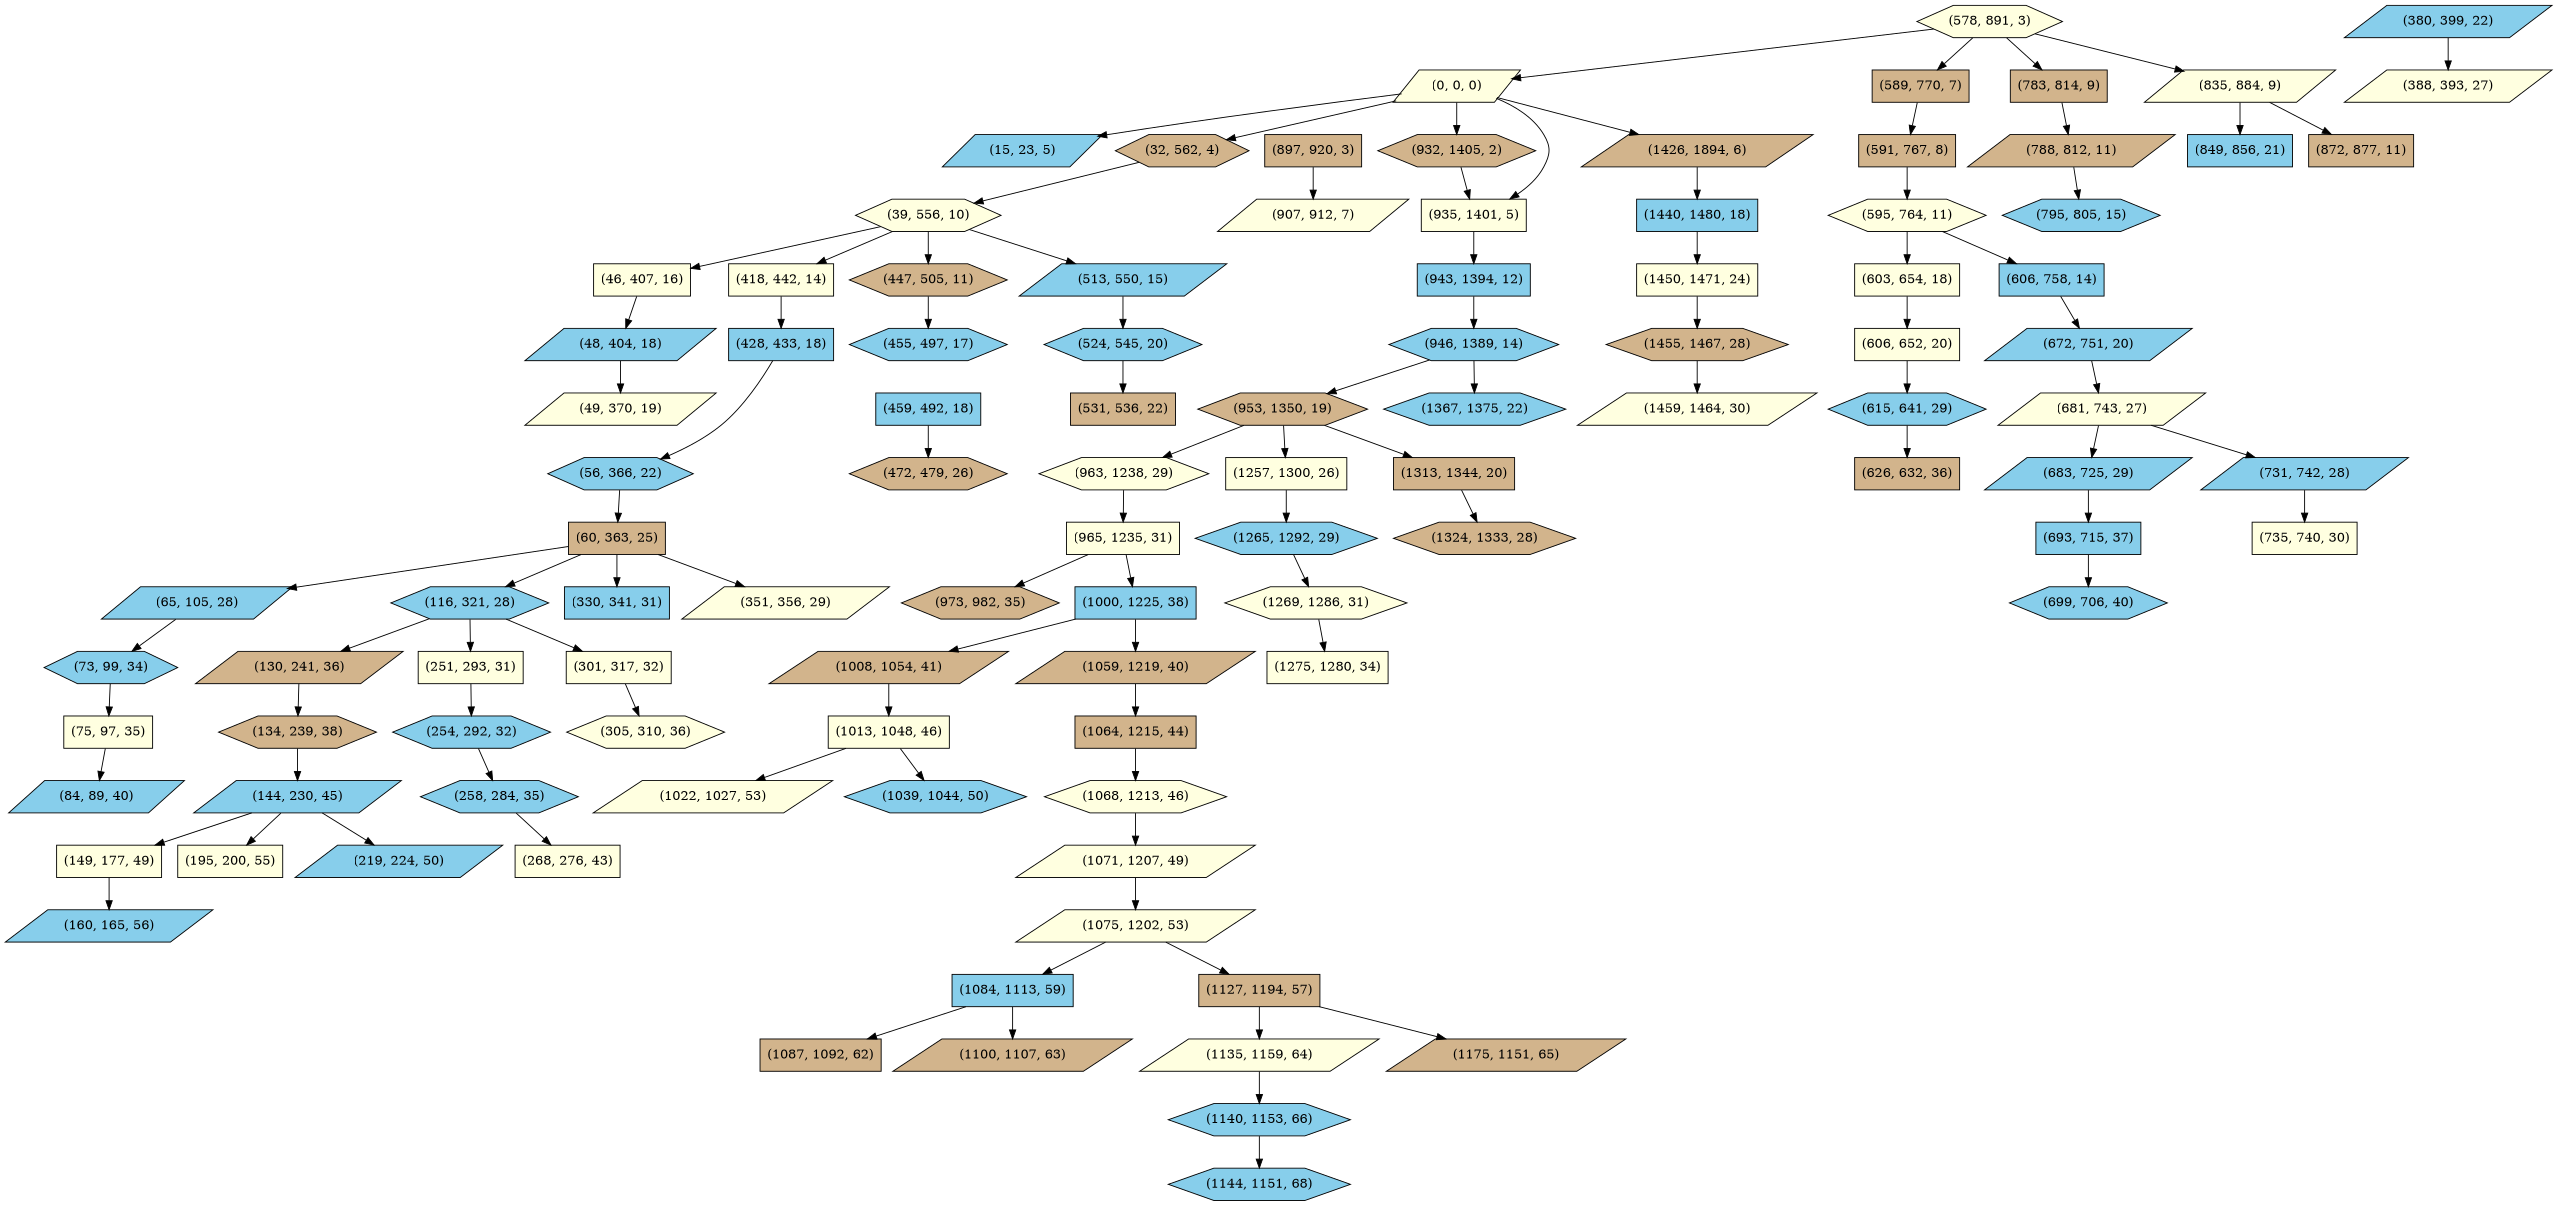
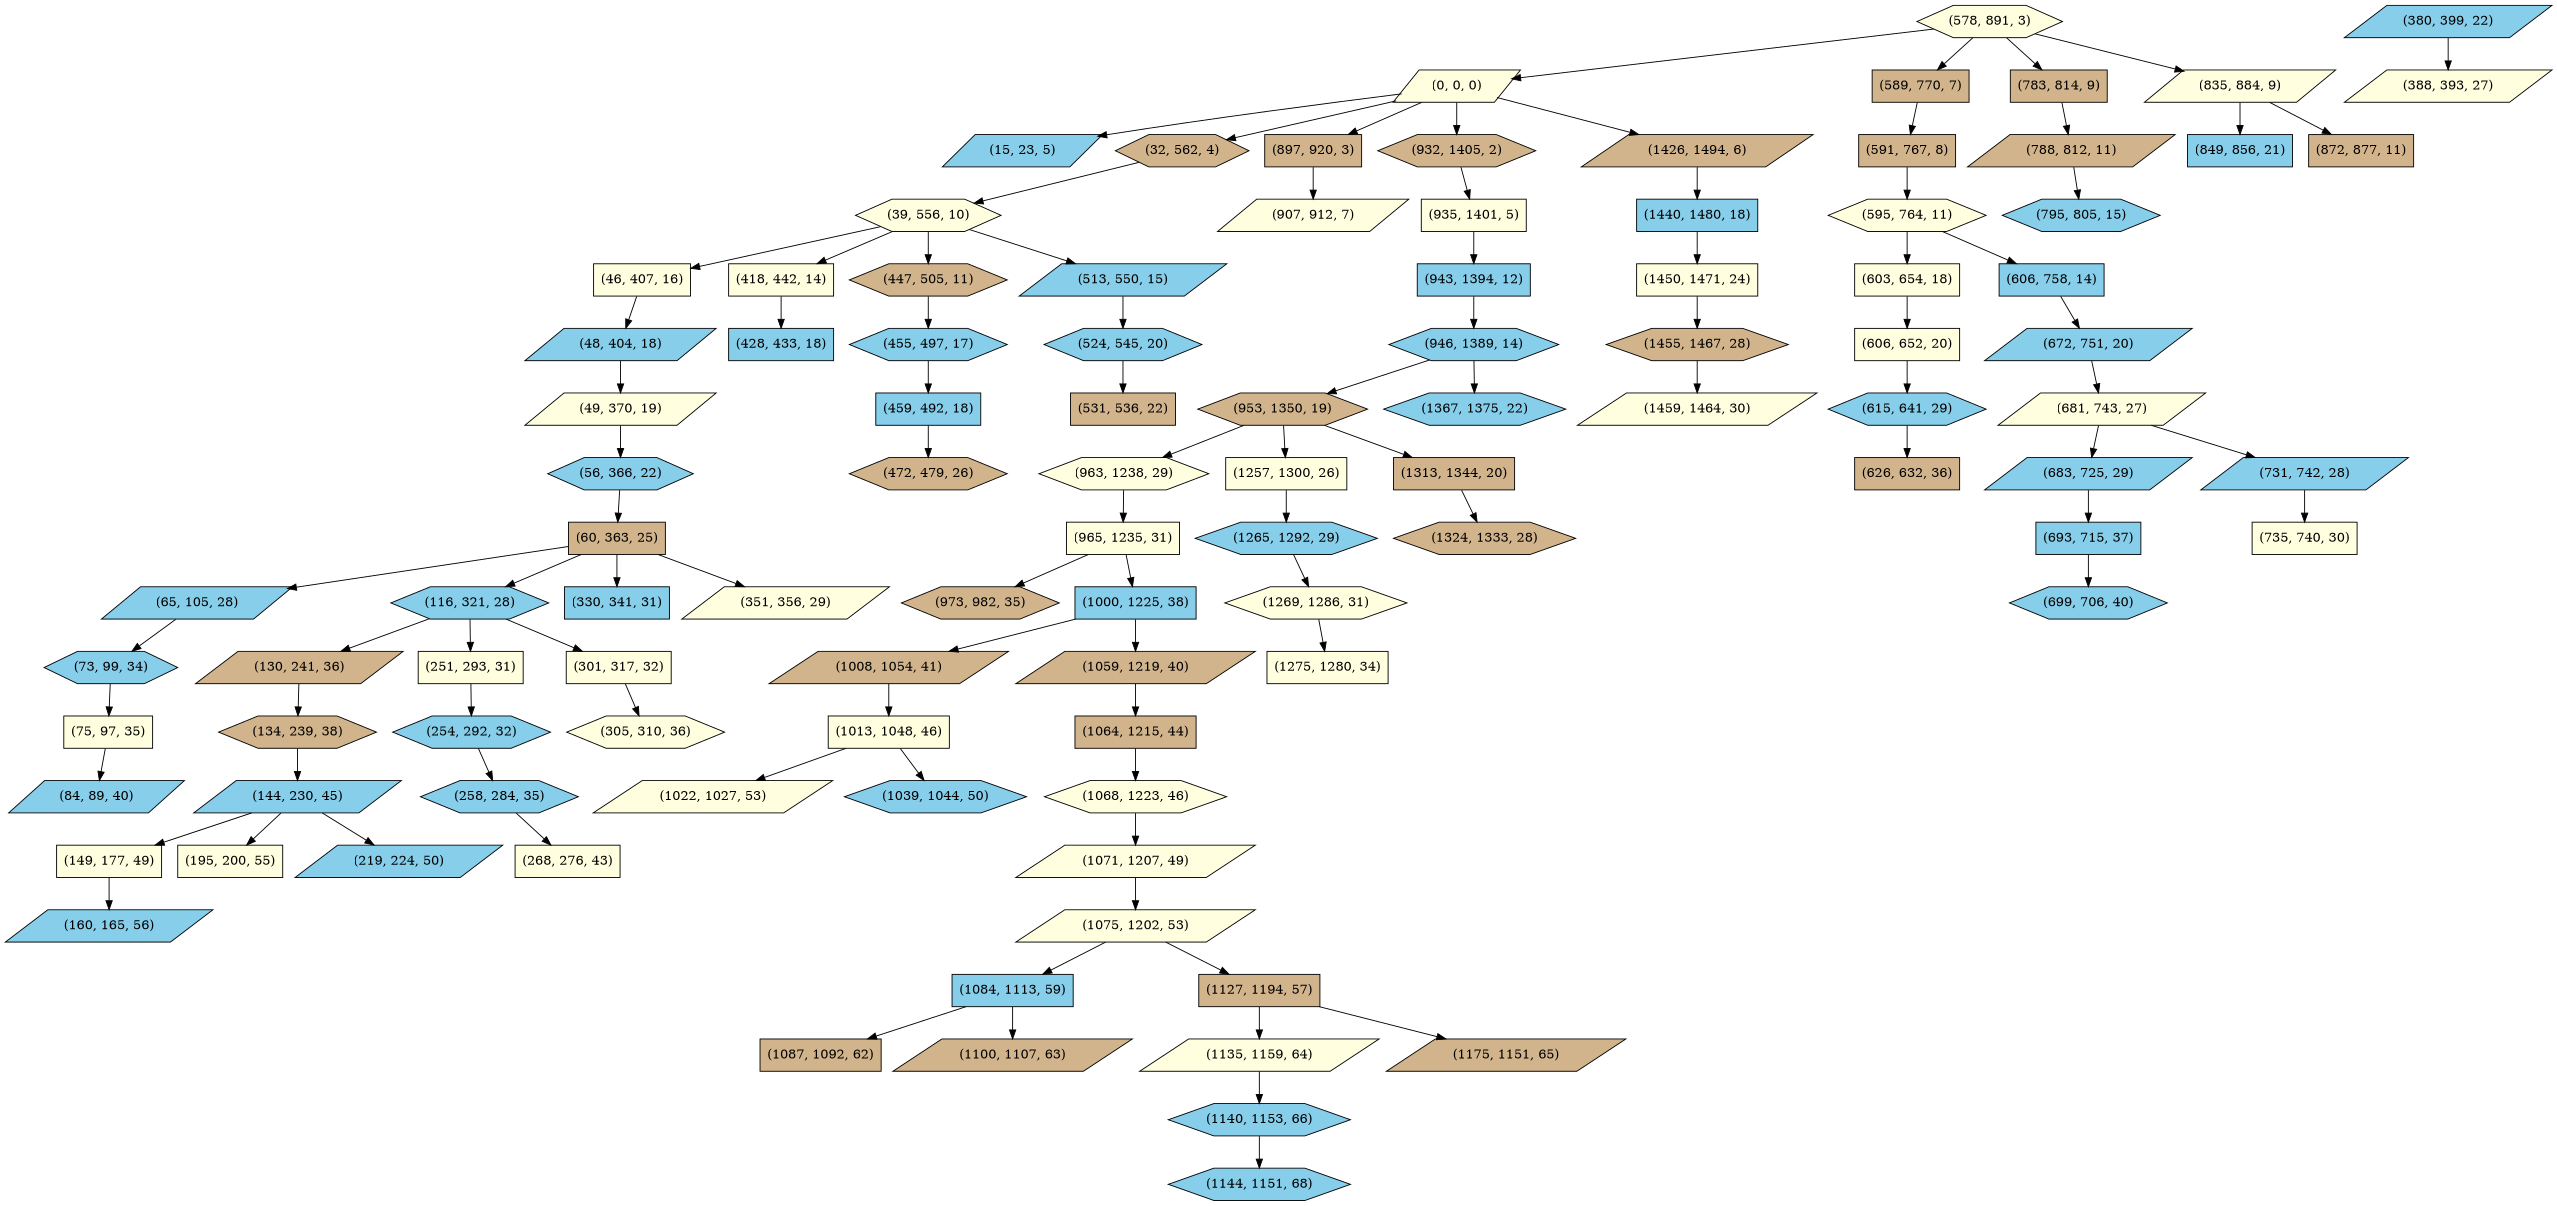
(1546, 140) -> (1389, 117)
(1697, 151) -> (1697, 151)
none -> (928, 372)
(729, 418) -> (621, 437)
(1136, 797) -> (1136, 797)
